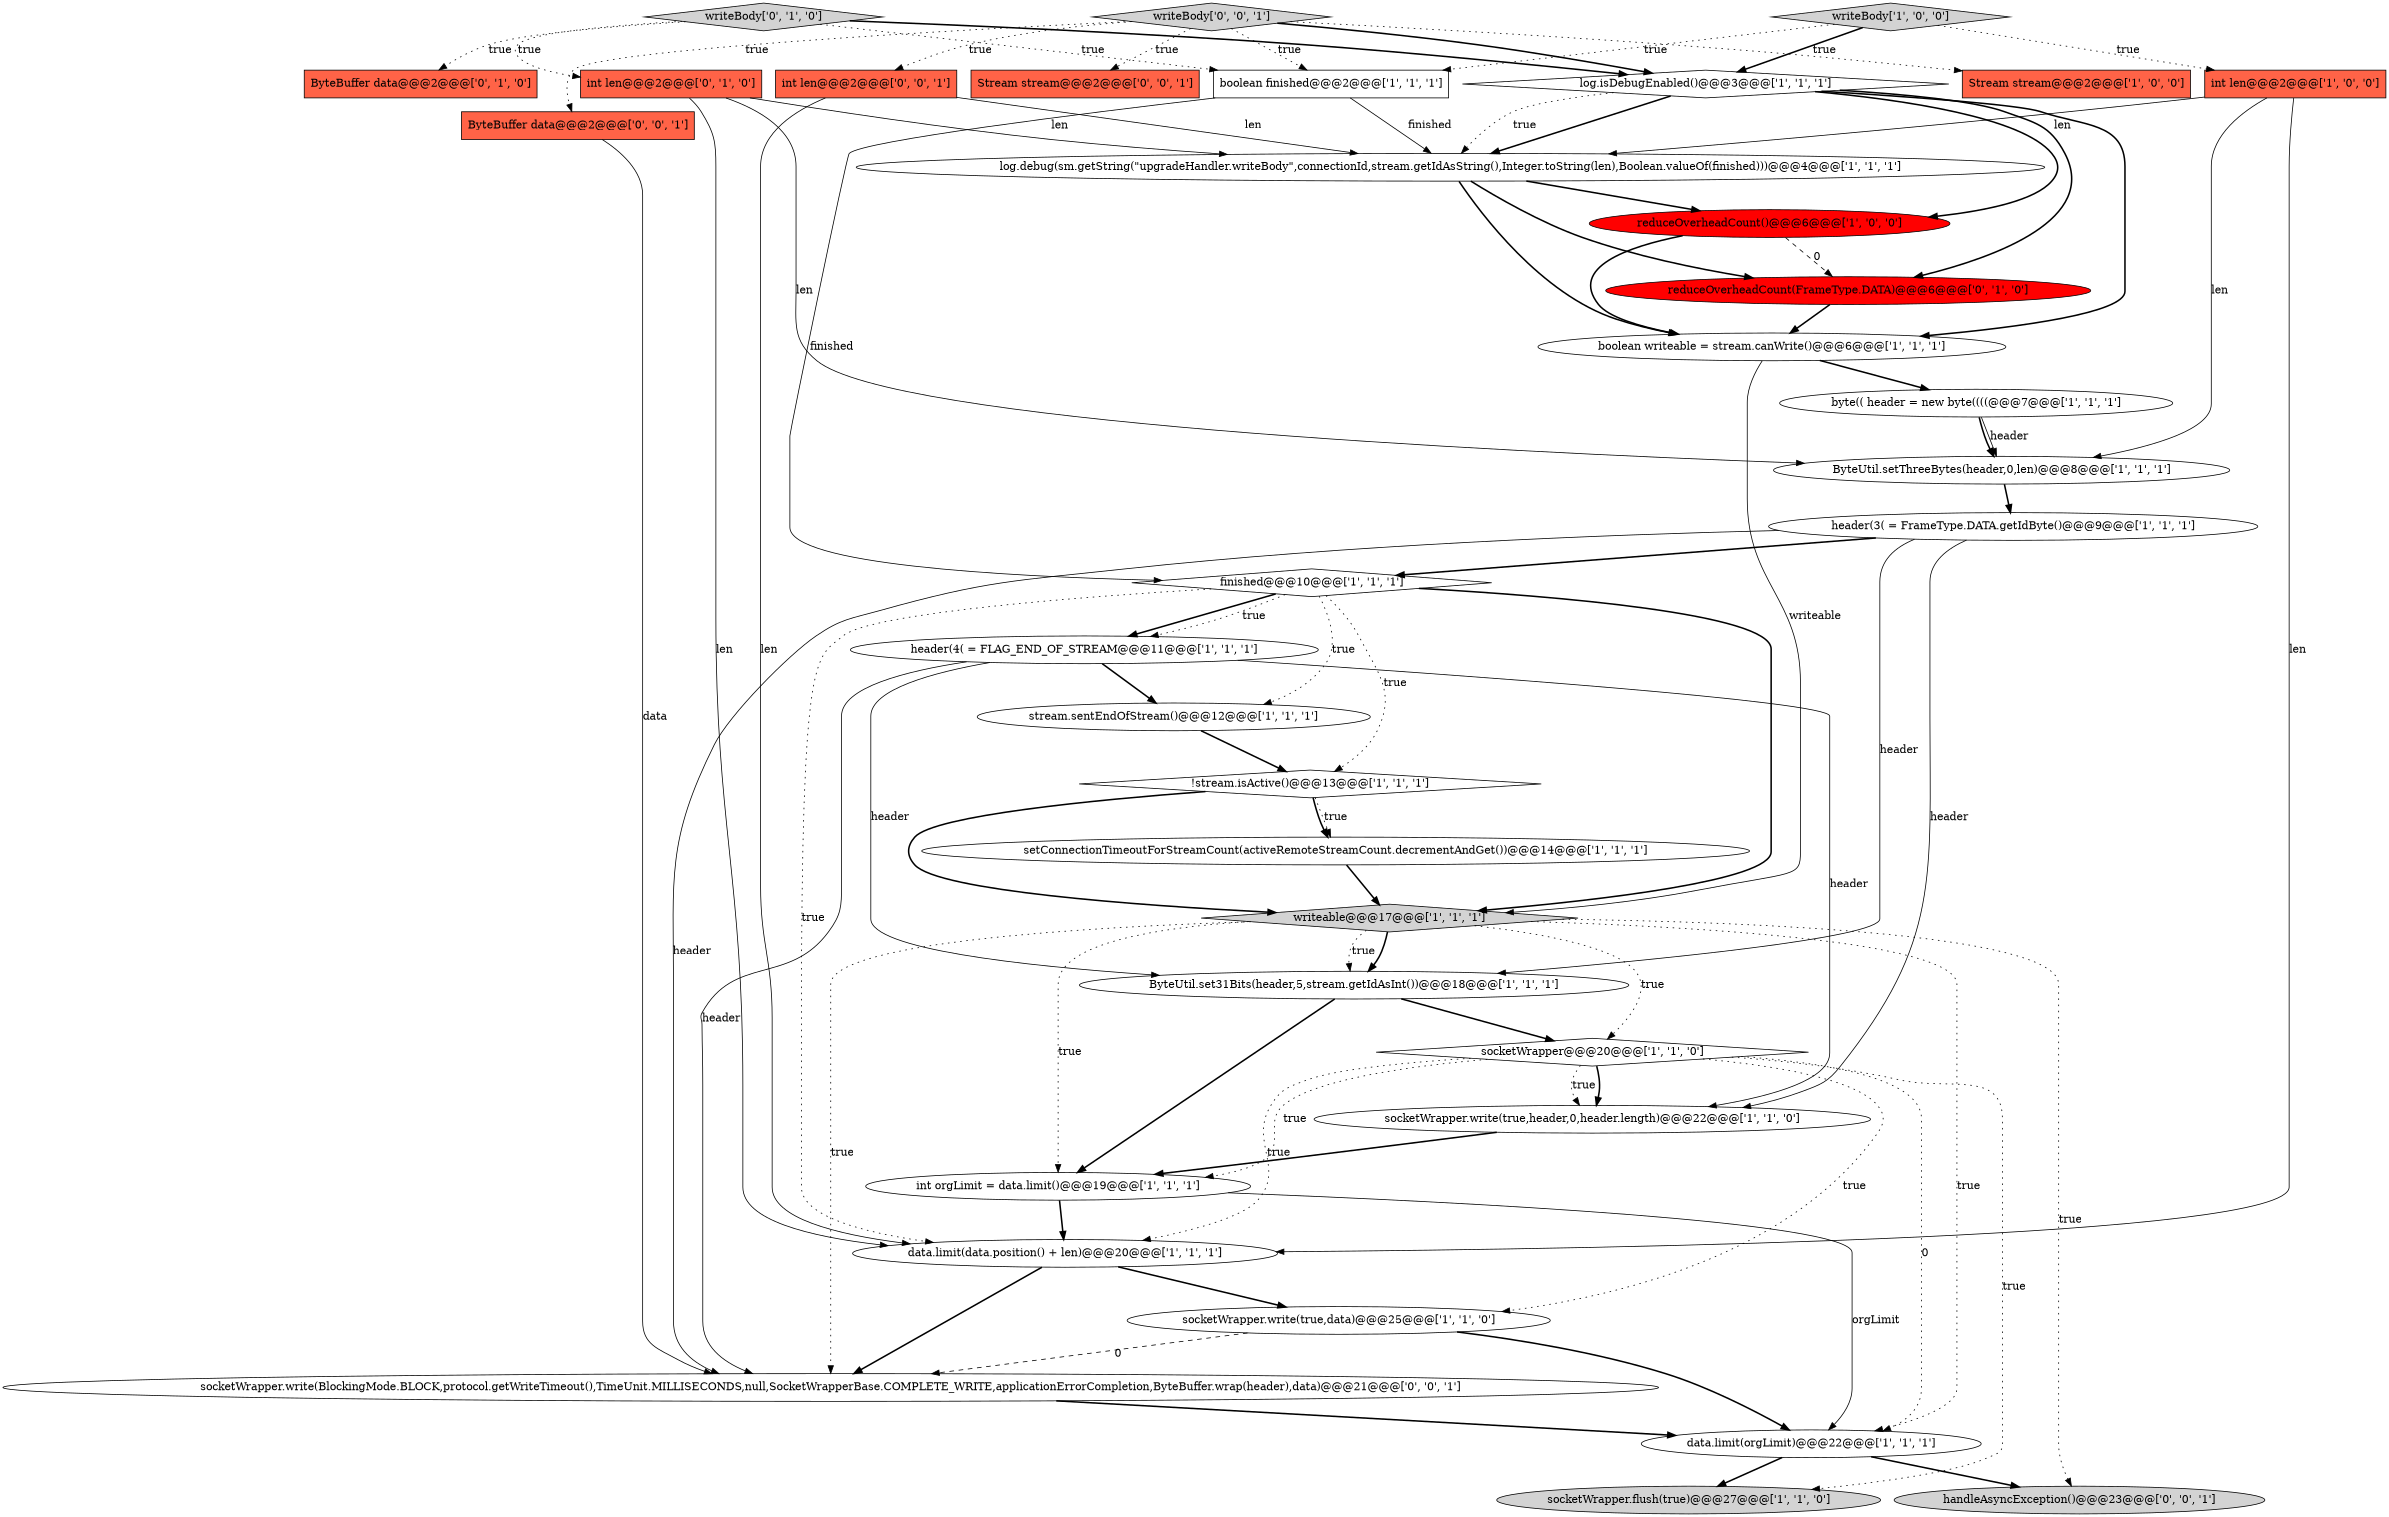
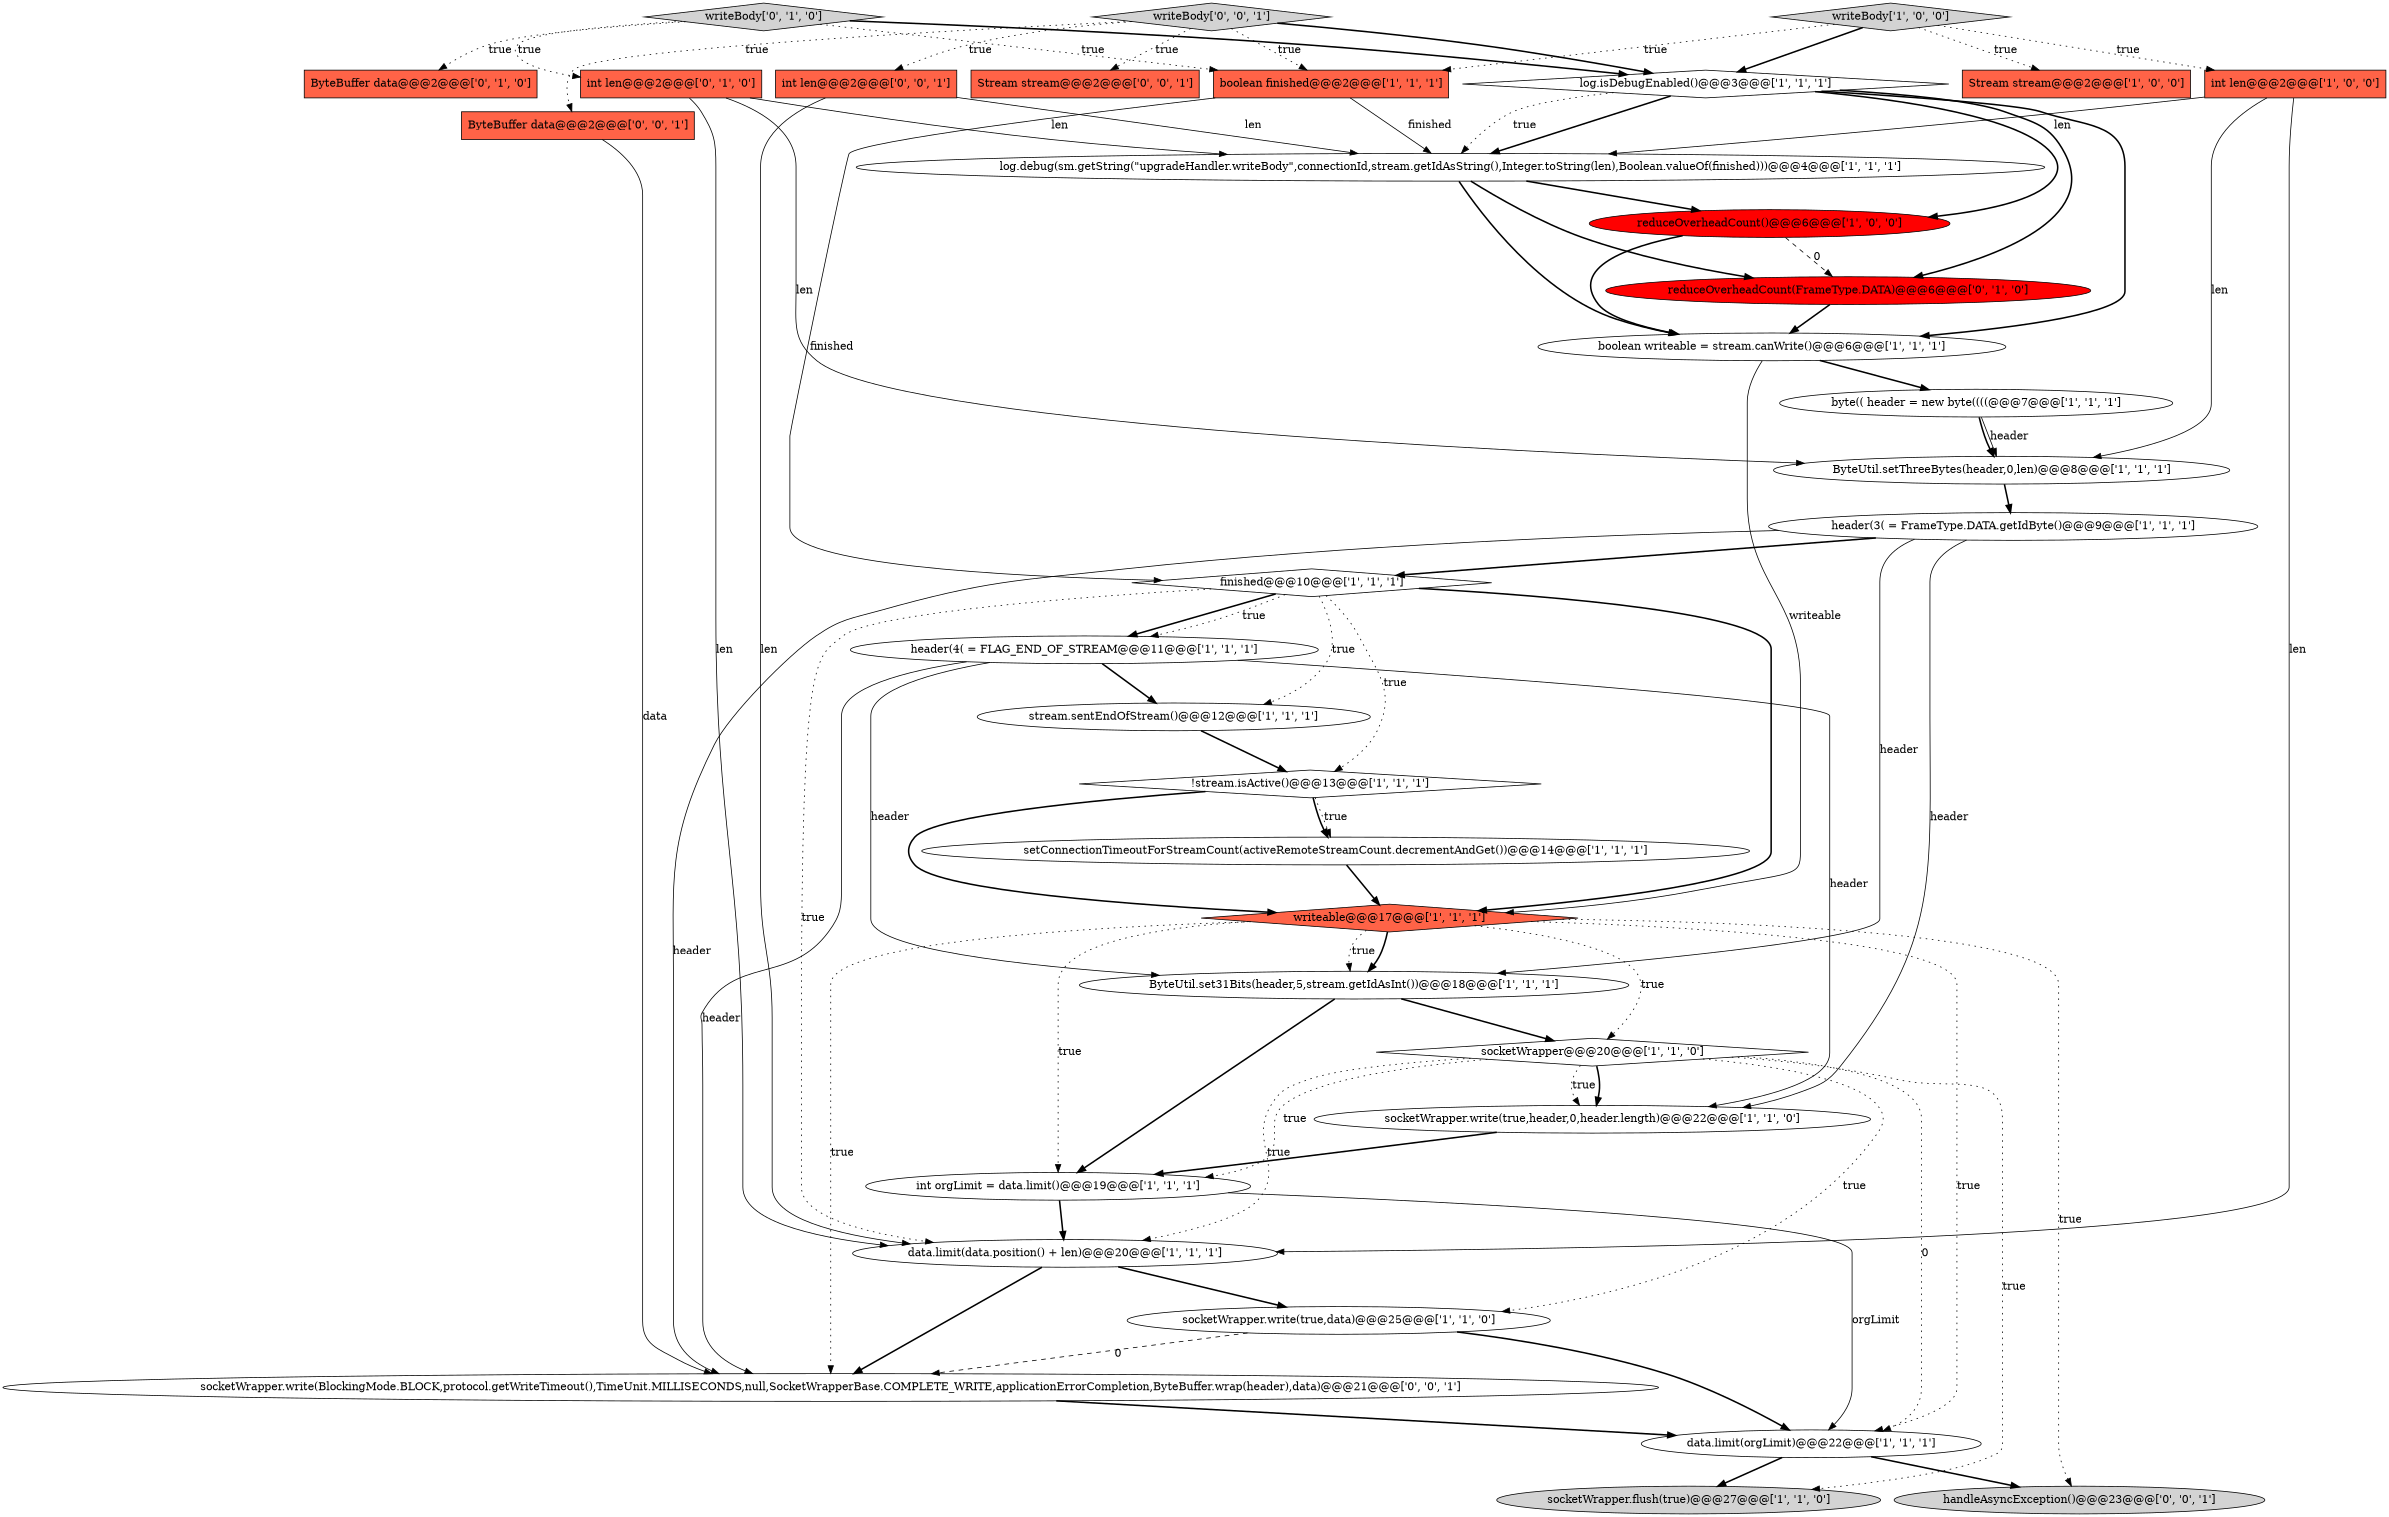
(1623, 41) -> (1975, 48)
(1331, 84) -> (1331, 84)
(1390, 918) -> (1390, 918)
